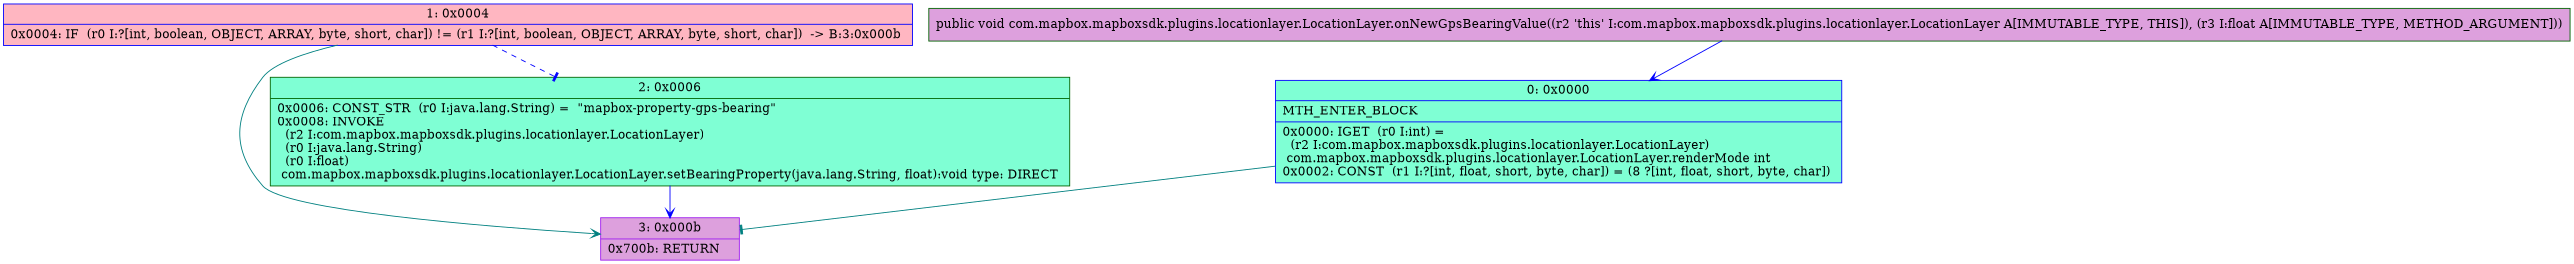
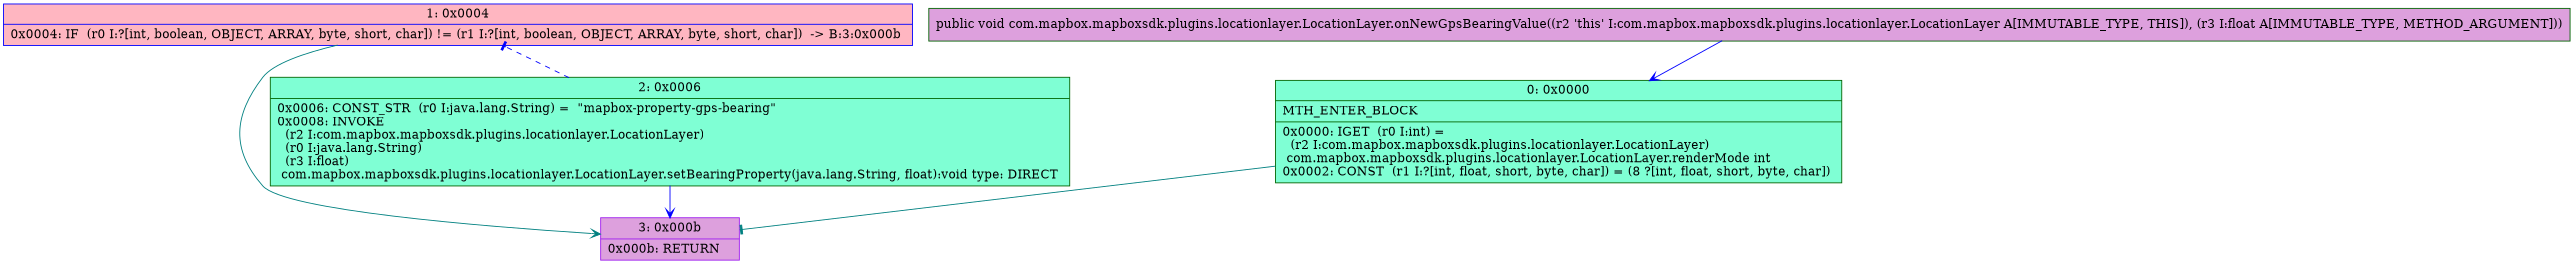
(523, 61) -> (538, 62)
(1559, 132) -> (1559, 132)
(314, 162) -> (314, 162)
(670, 249) -> (670, 249)
